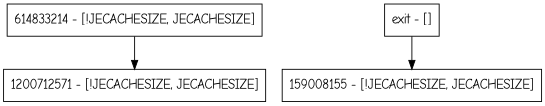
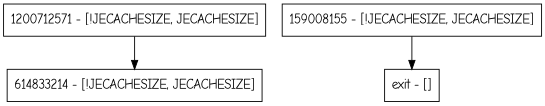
(135, 48) -> (135, 48)
(412, 48) -> (412, 48)
